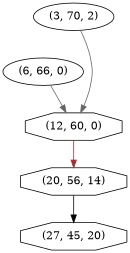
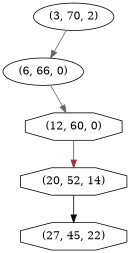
(92, 68) -> (60, 41)
(74, 181) -> (74, 181)
(74, 236) -> (74, 236)
